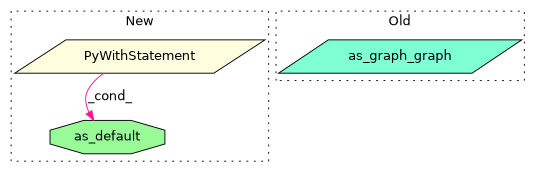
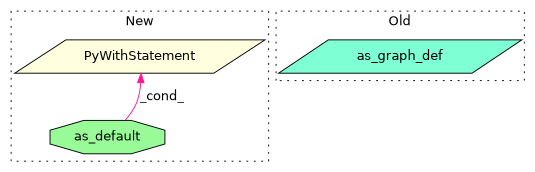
(400, 57) -> (400, 57)
(88, 90) -> (136, 103)
